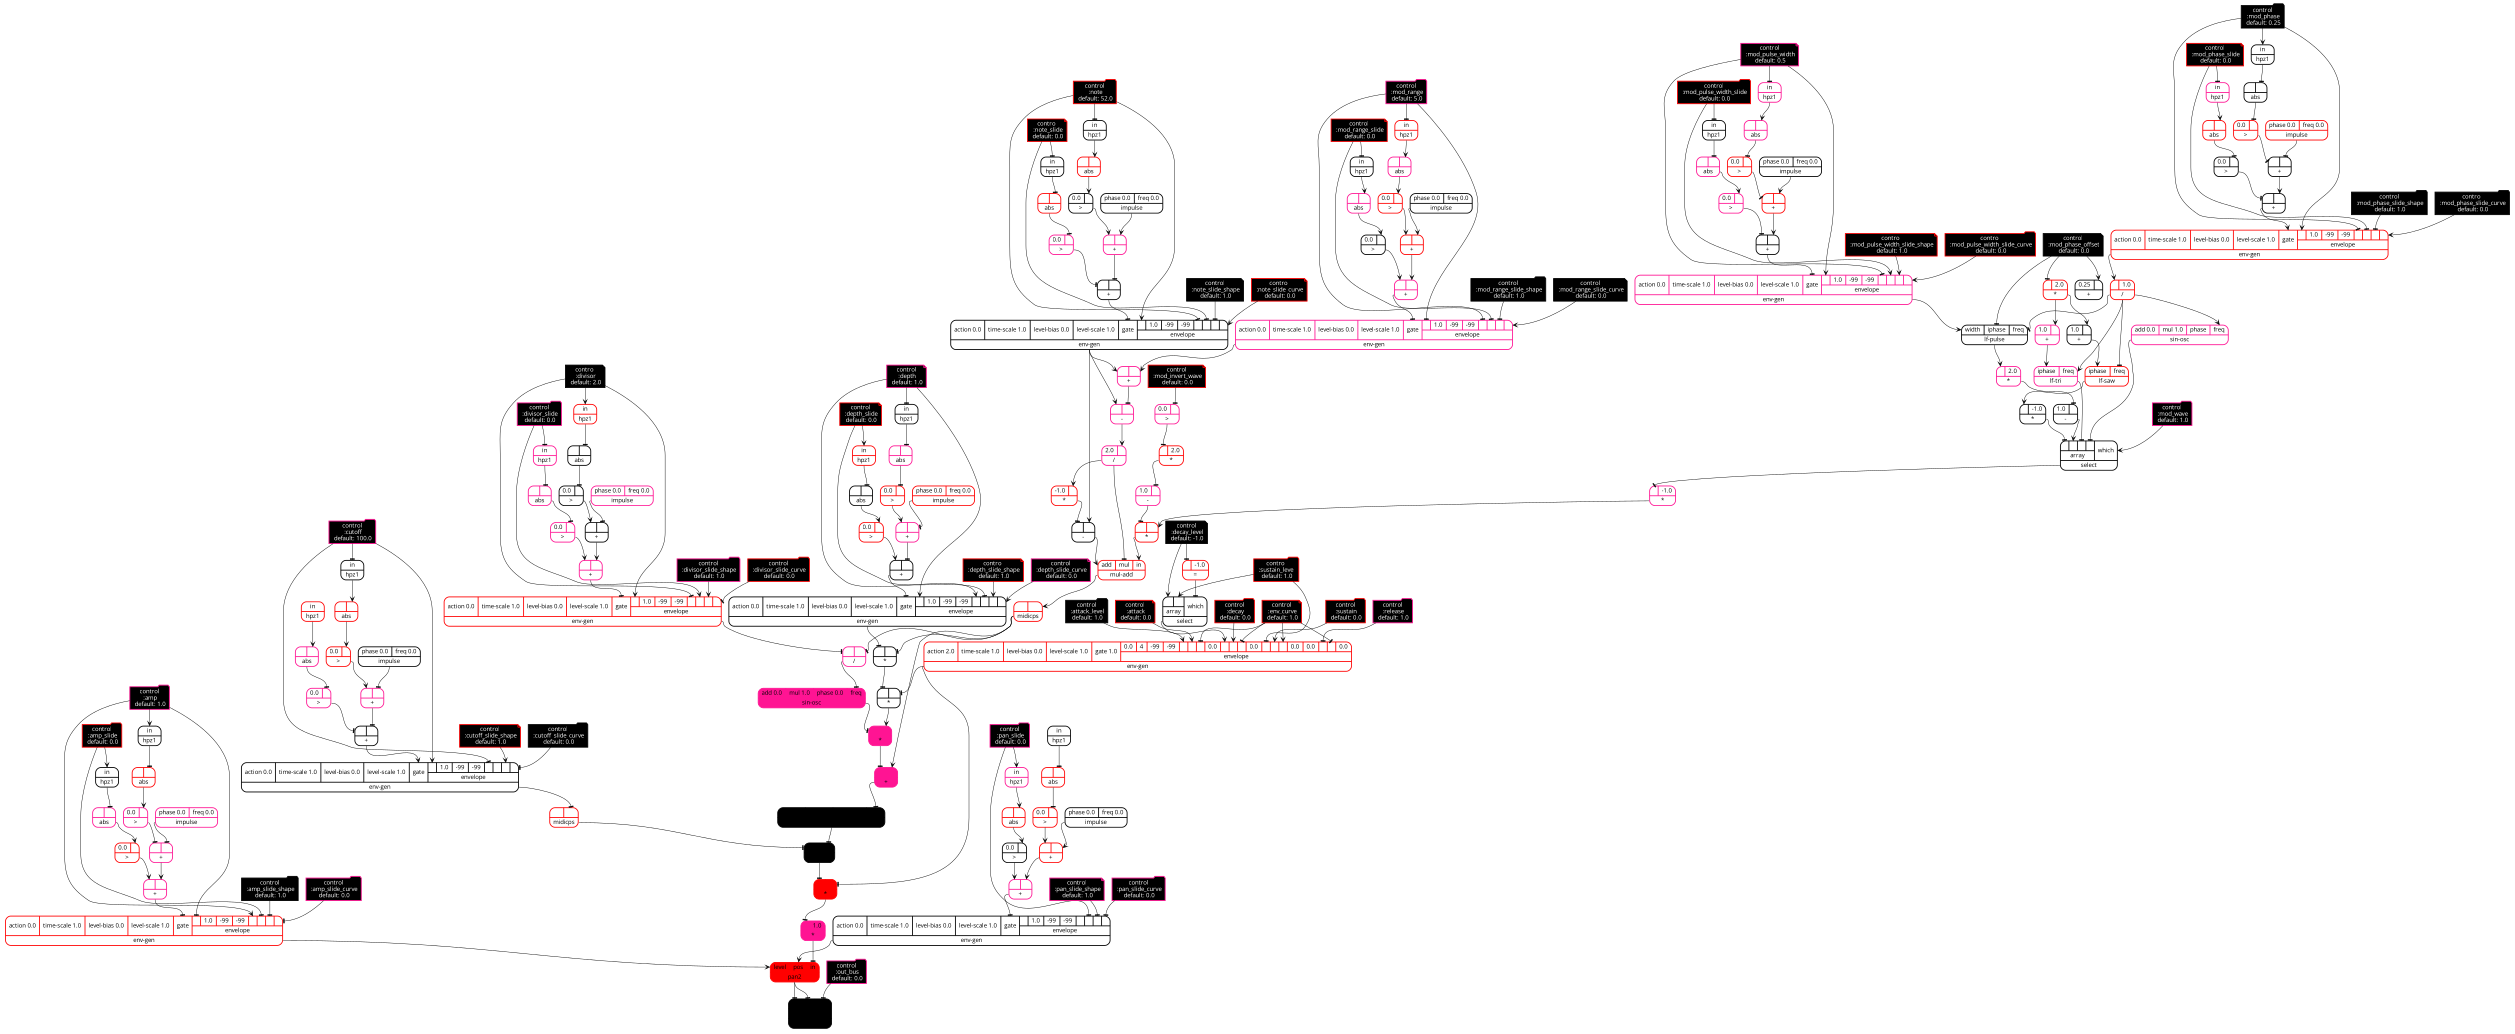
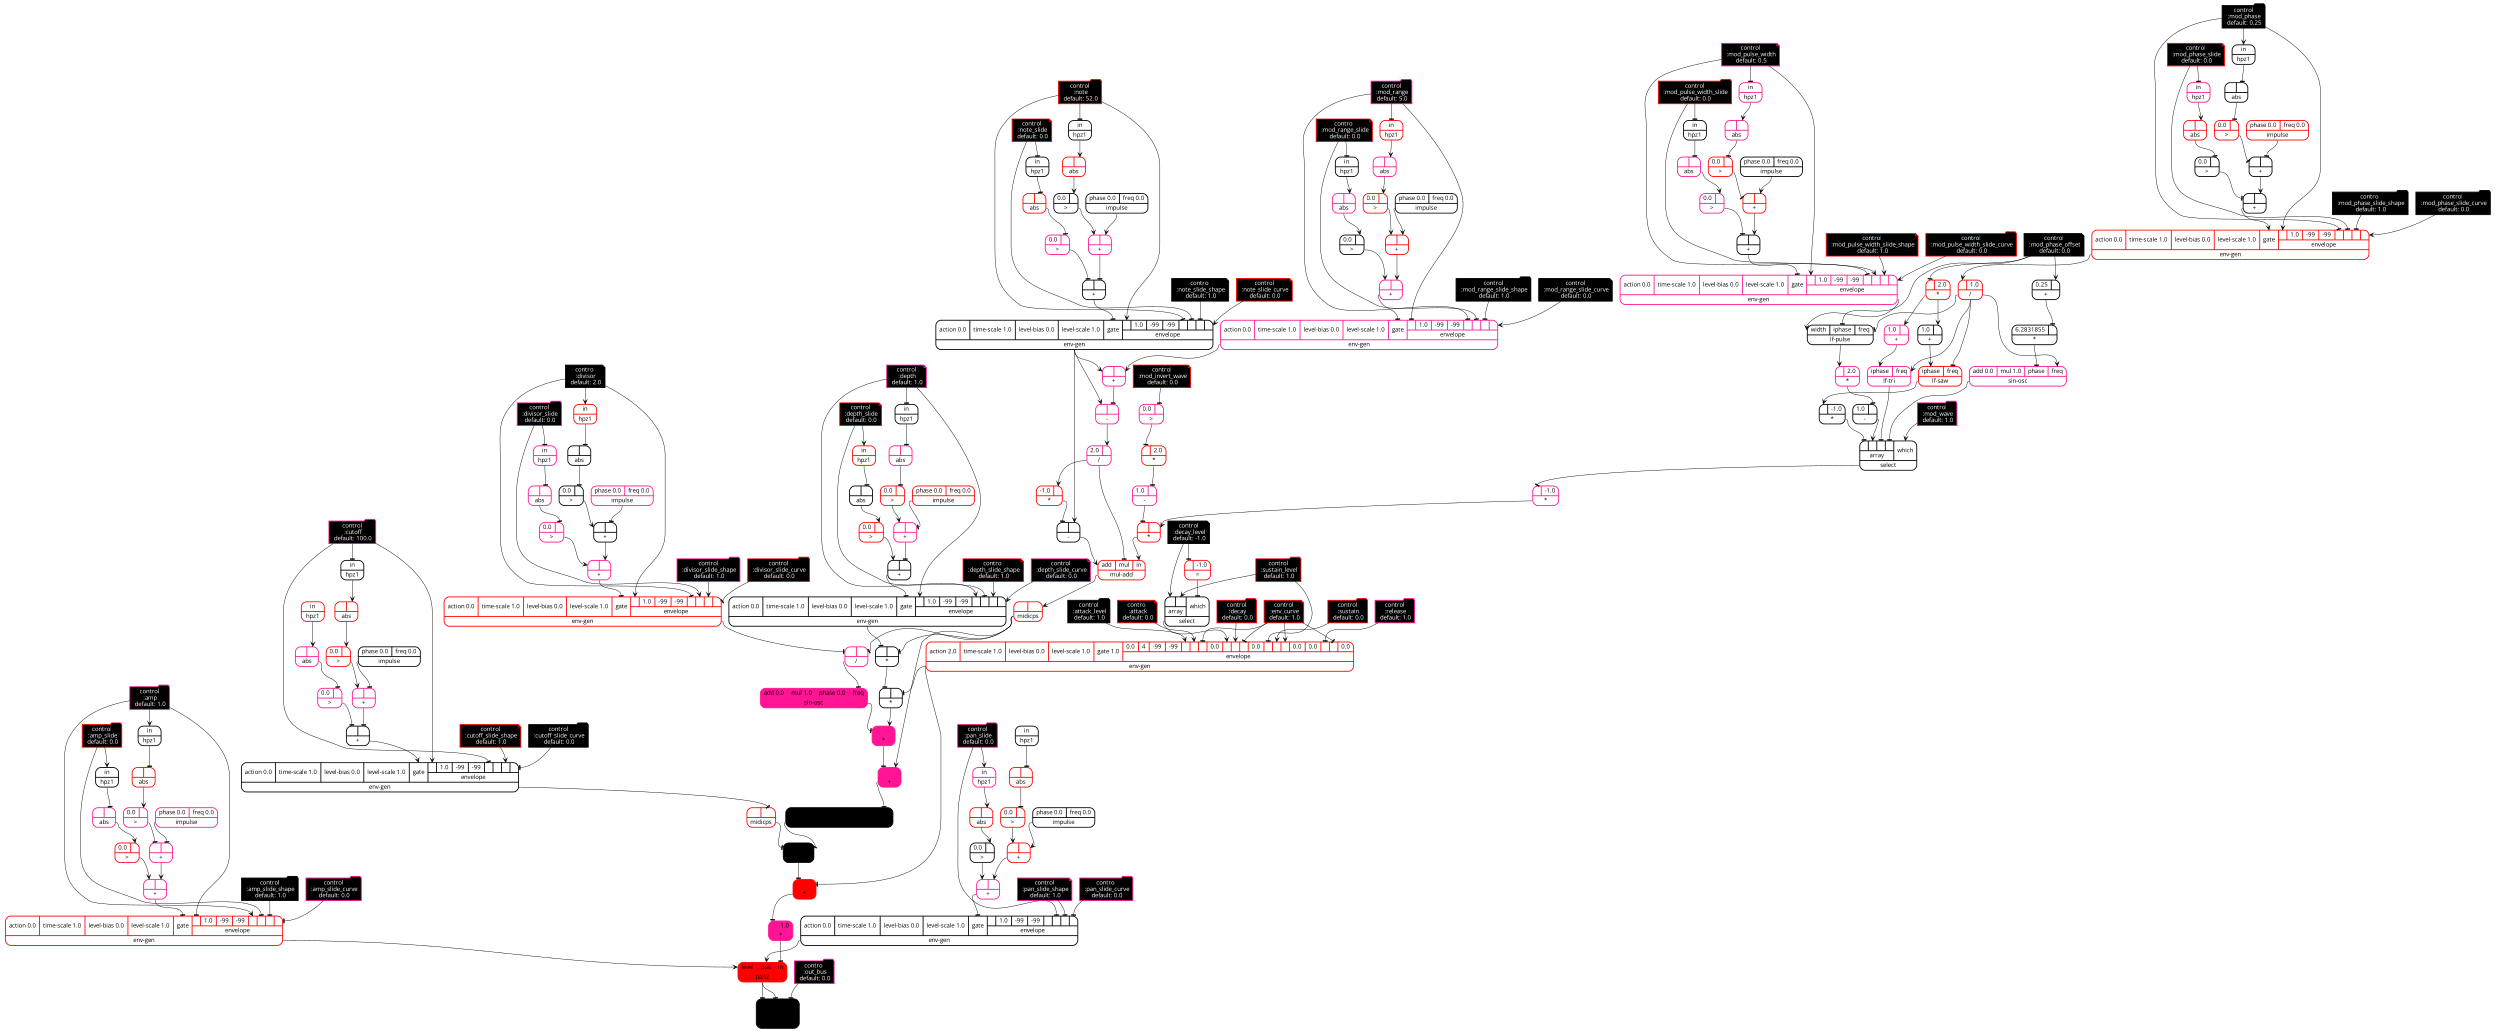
none -> (2034, 335)
